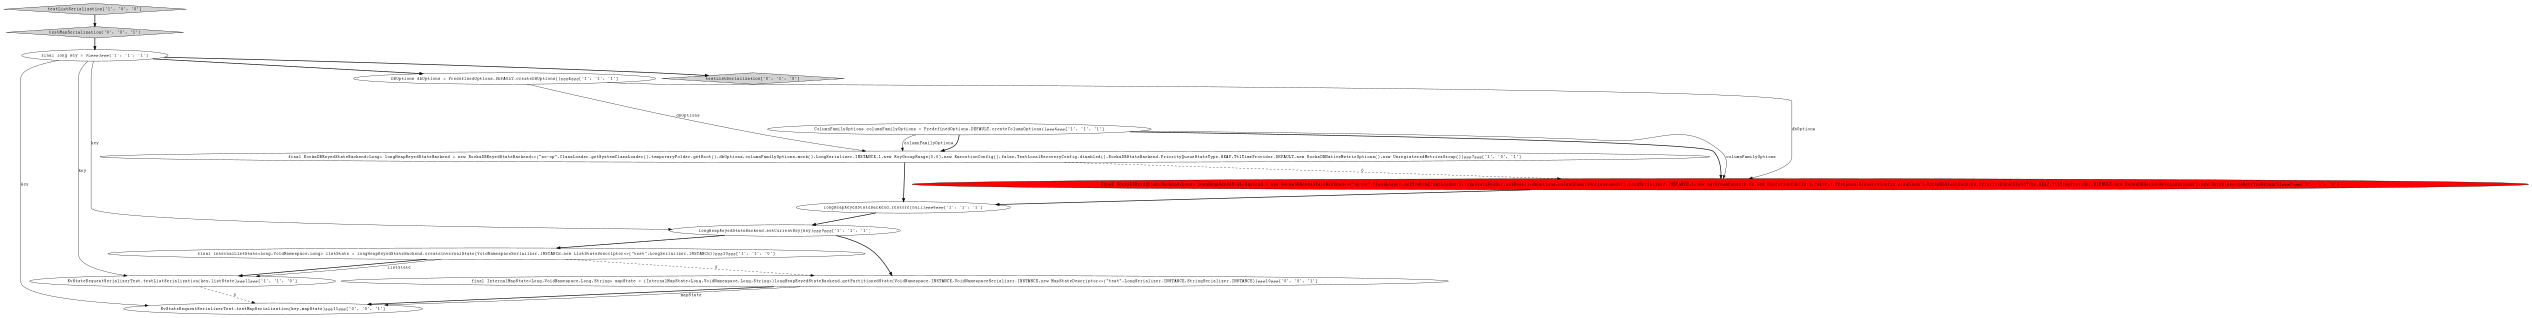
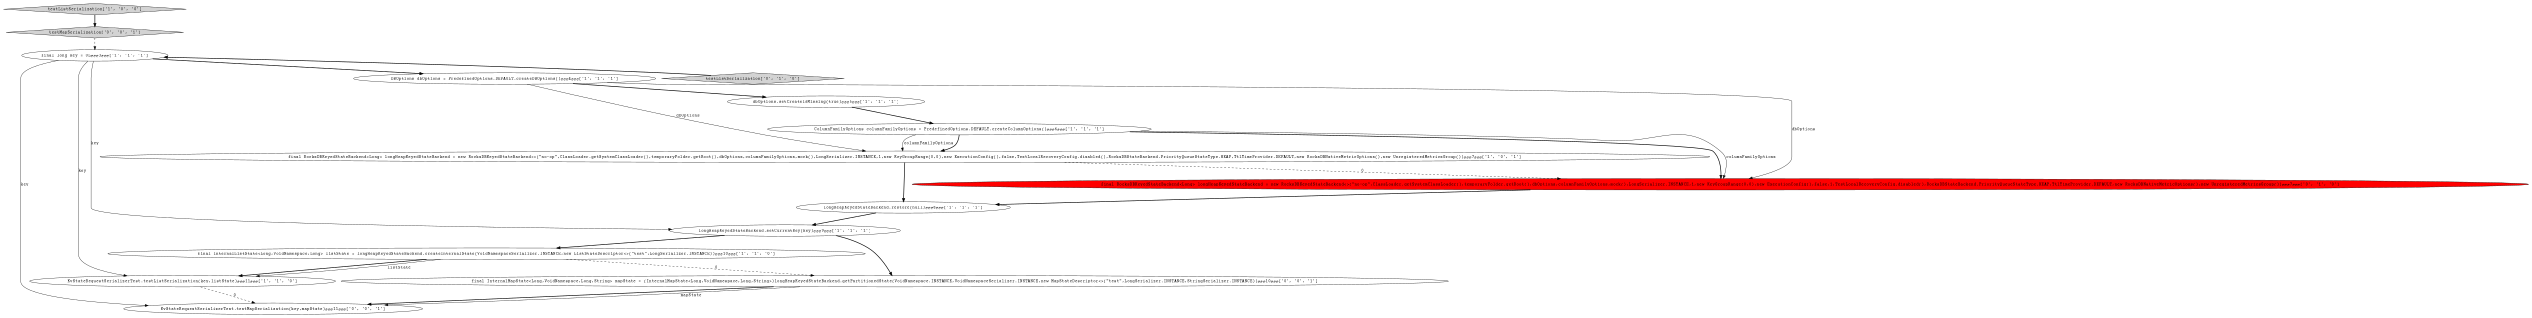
(95, 42) -> (95, 42)
(435, 65) -> (439, 65)
none -> (826, 102)
